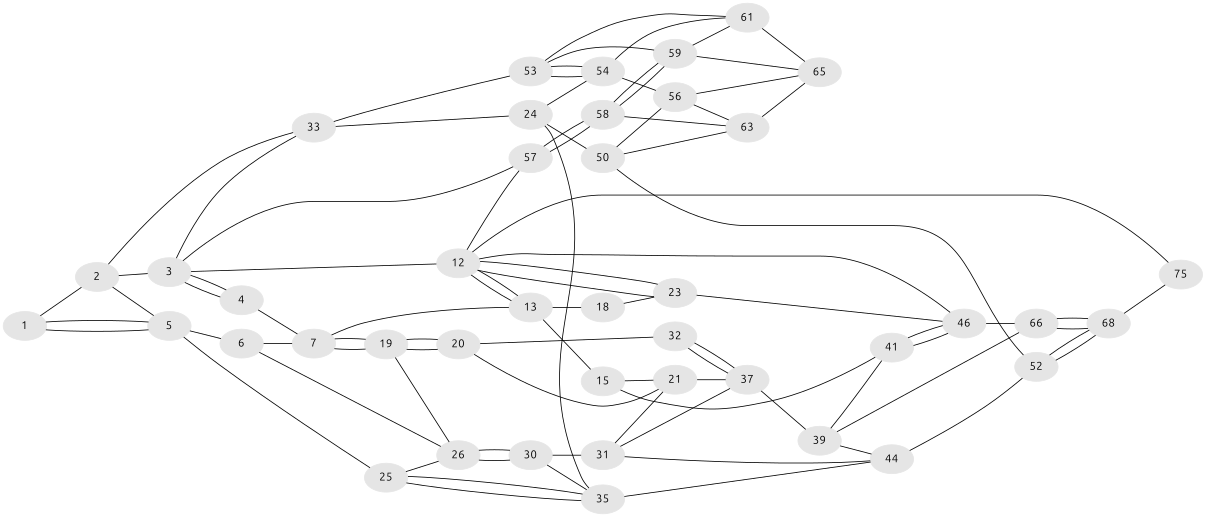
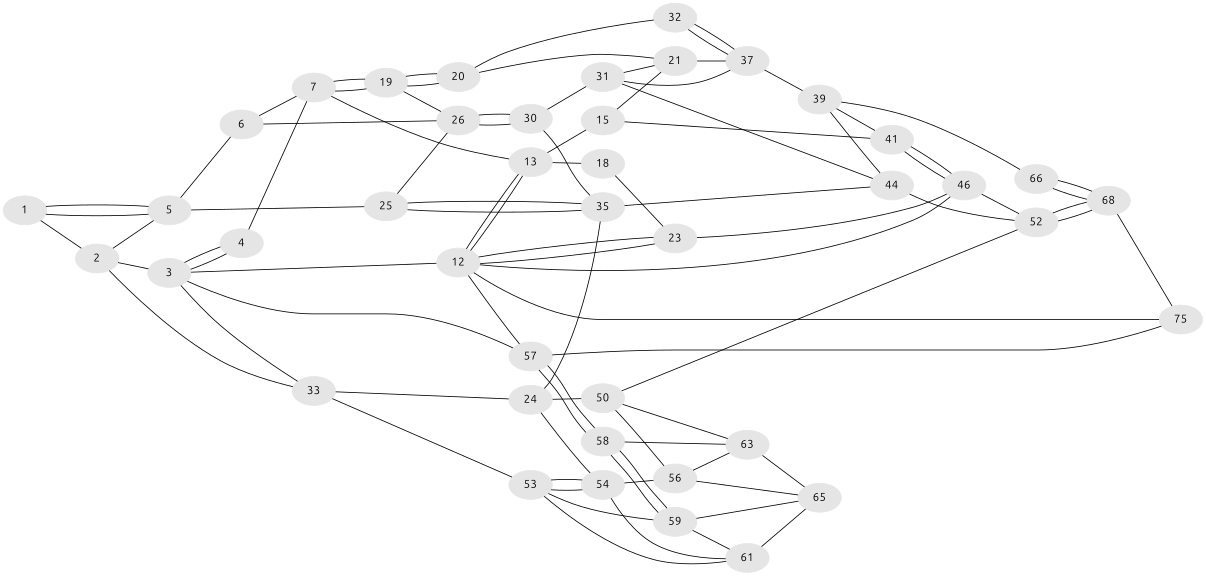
(1005, 324) -> (1000, 204)
none -> (858, 350)
